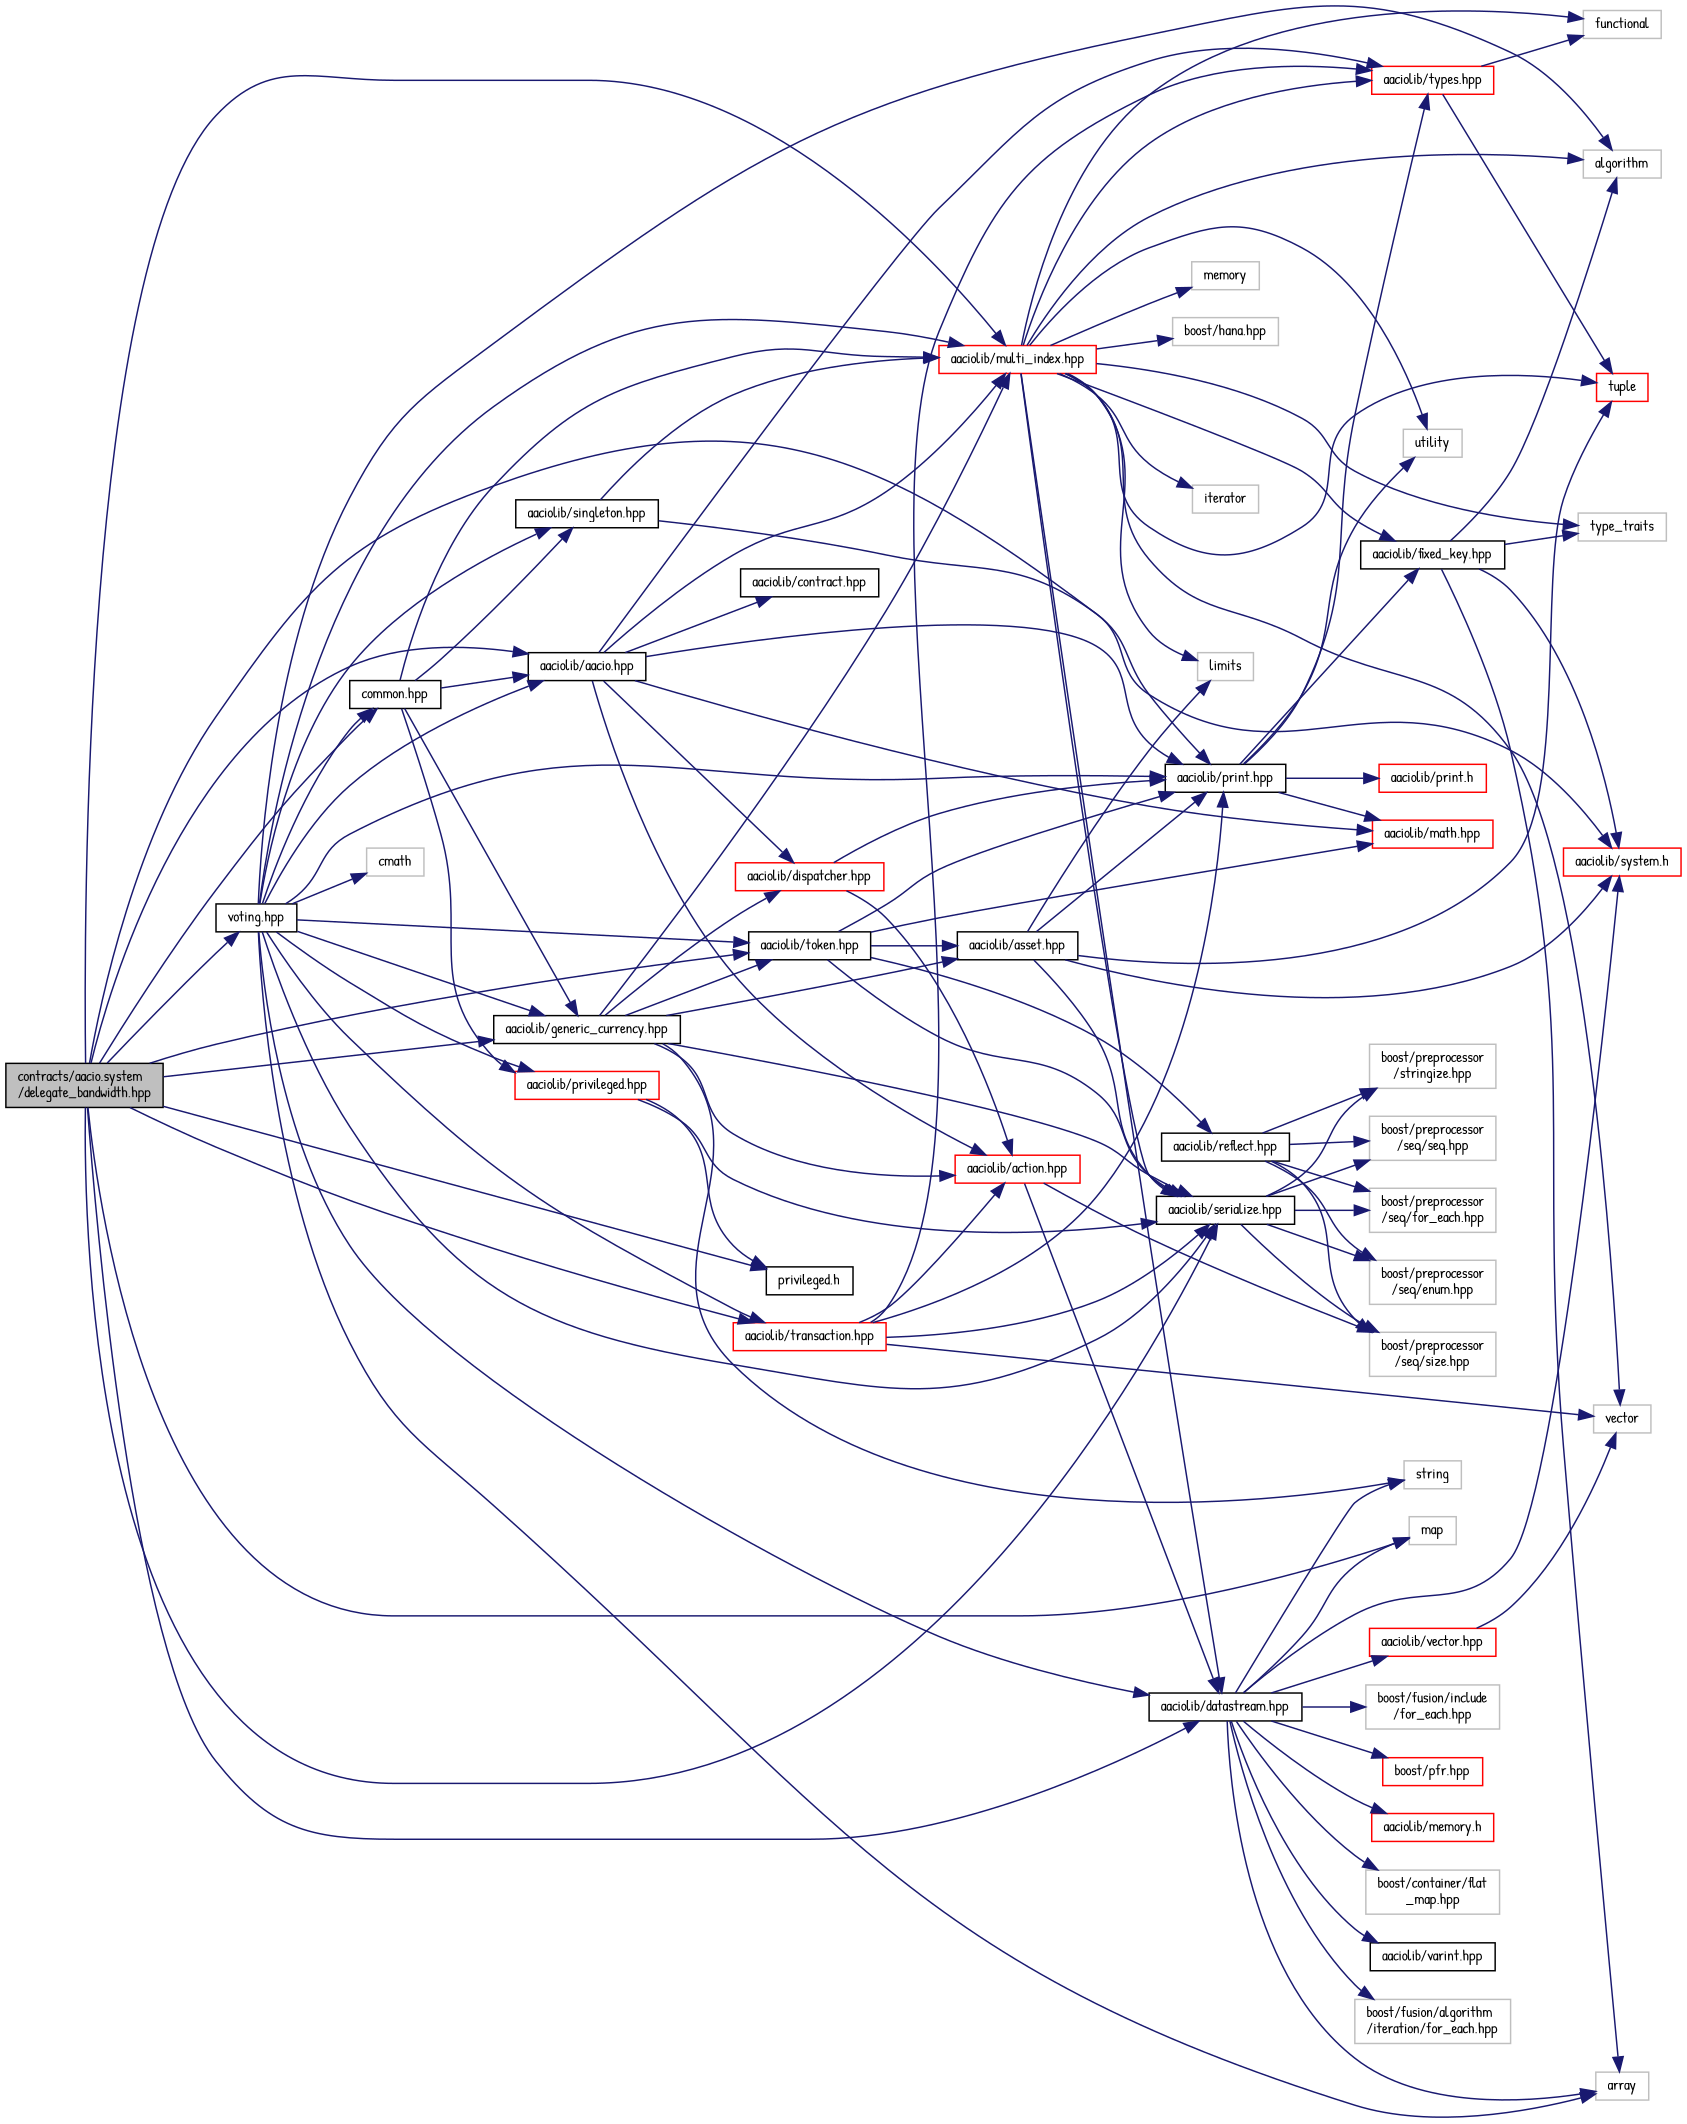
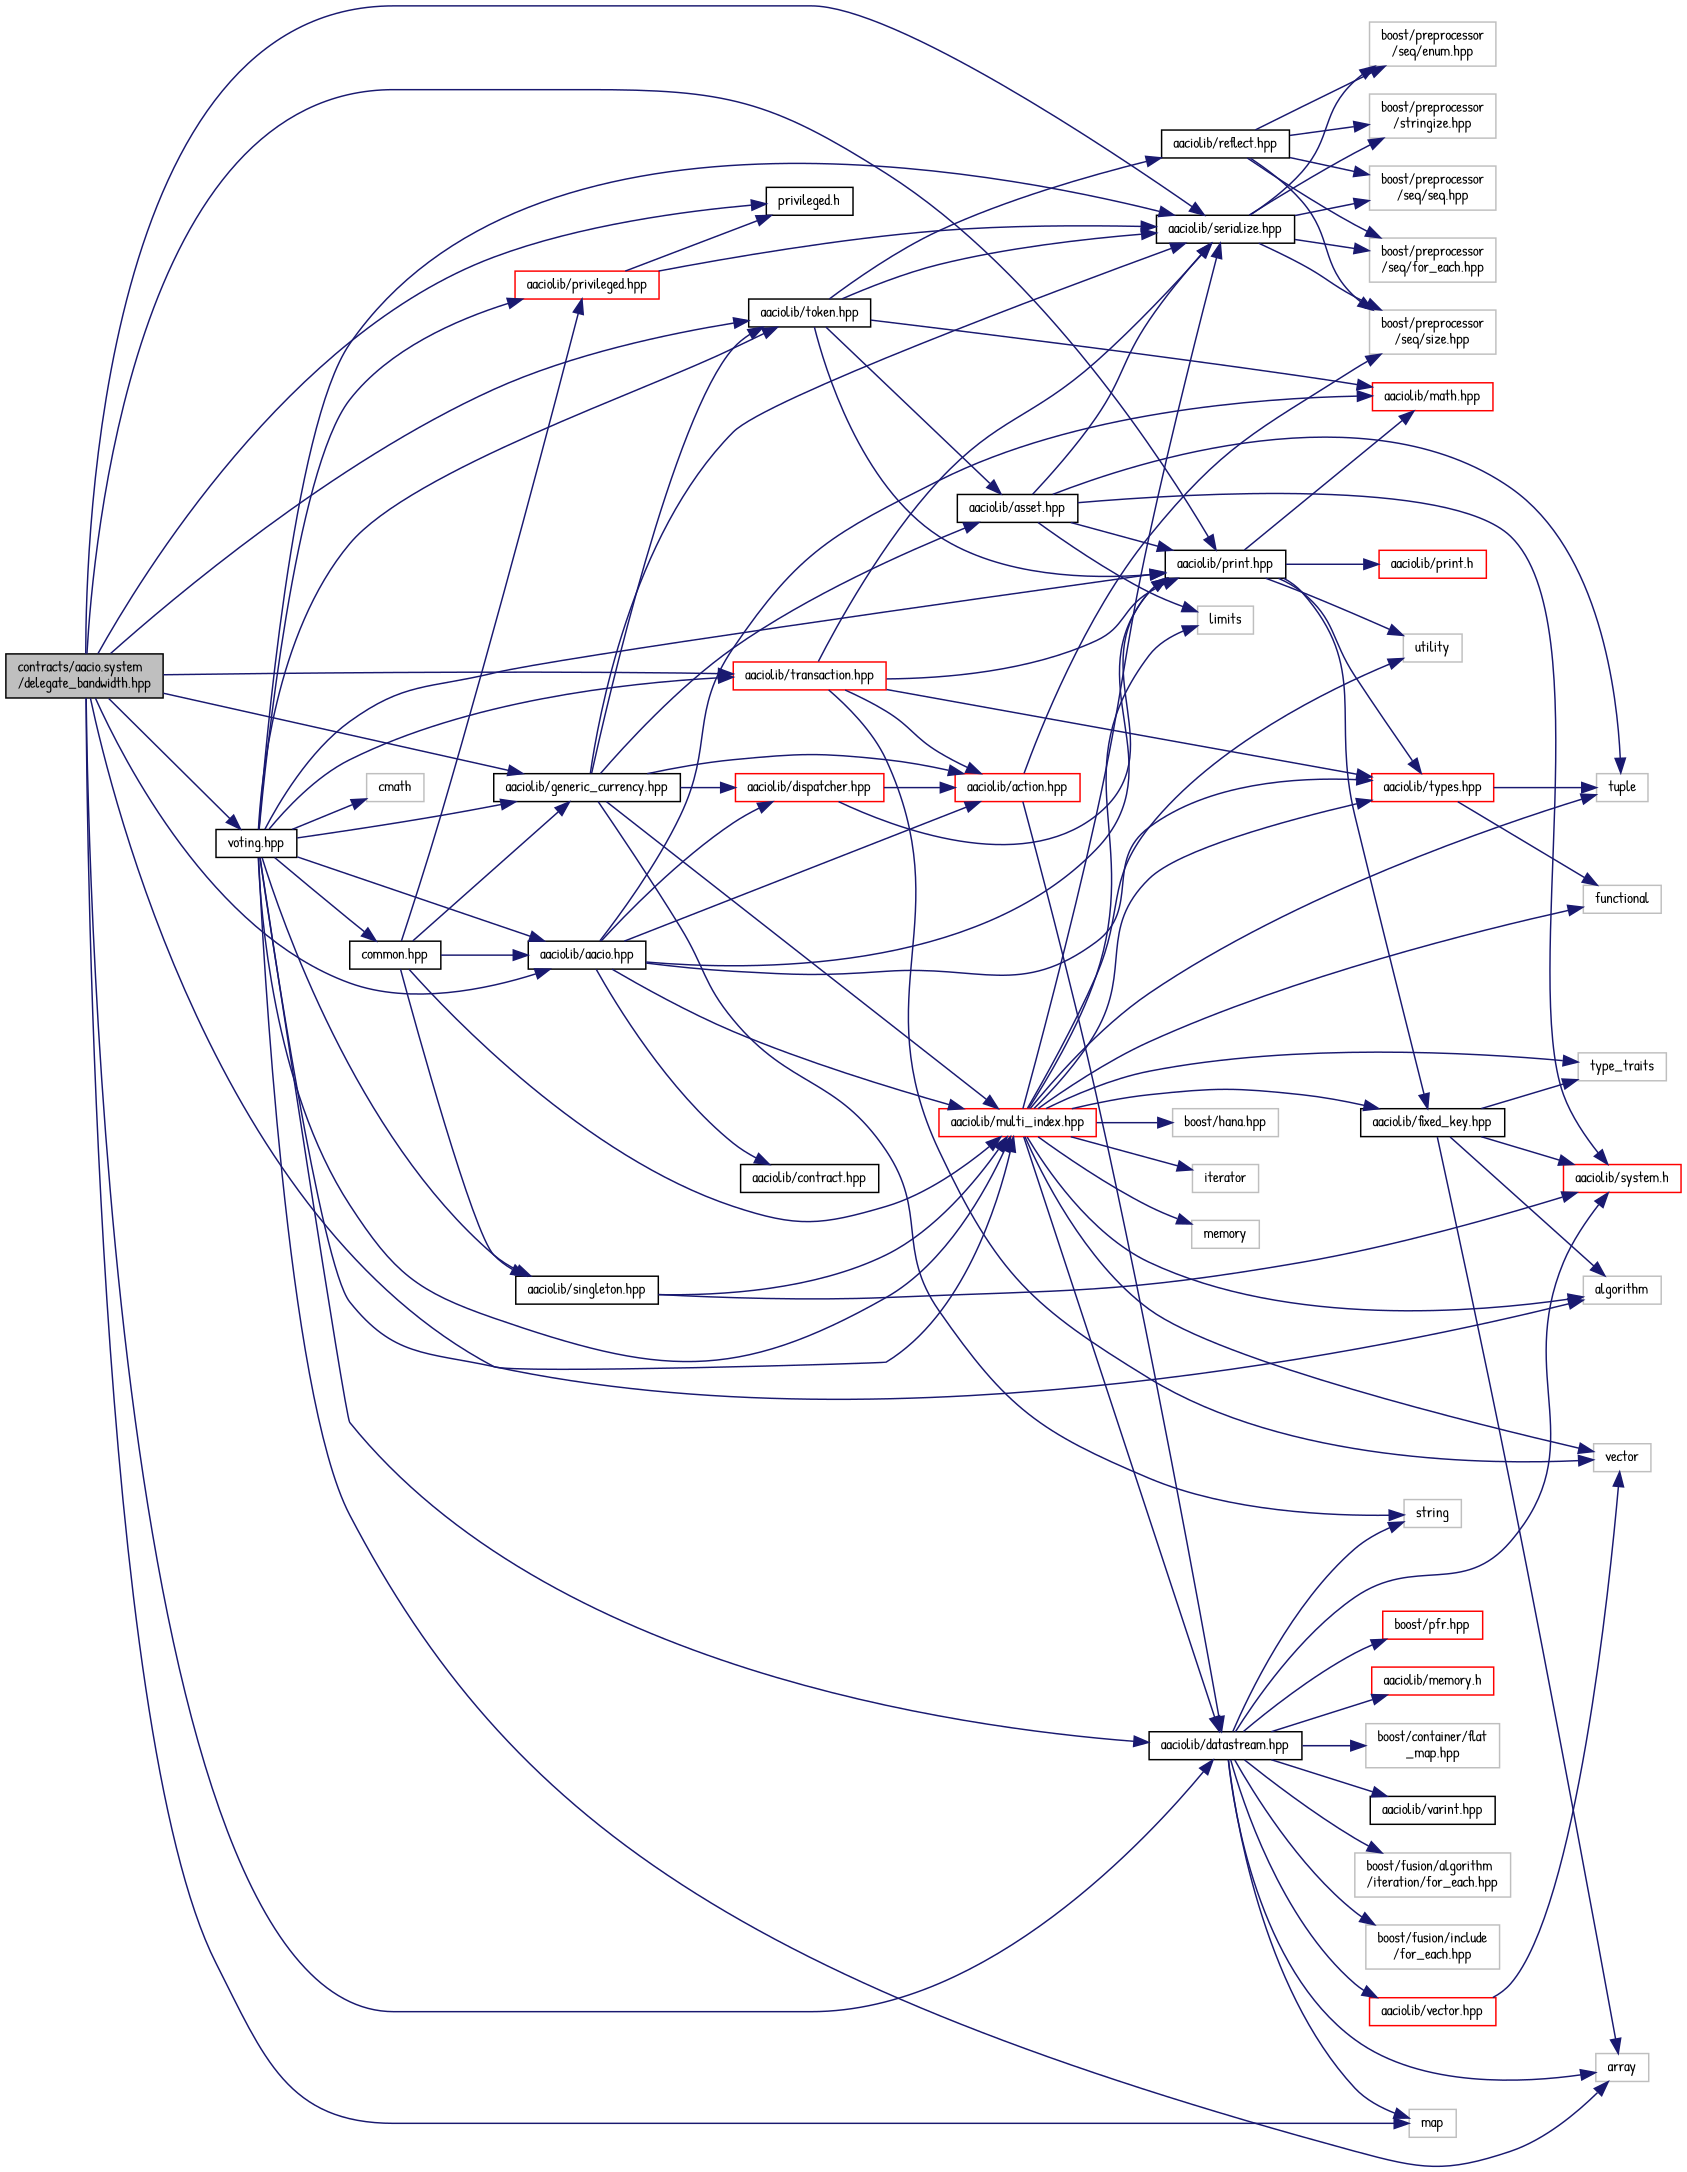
(1622, 387) -> (1622, 788)
(222, 882) -> none
